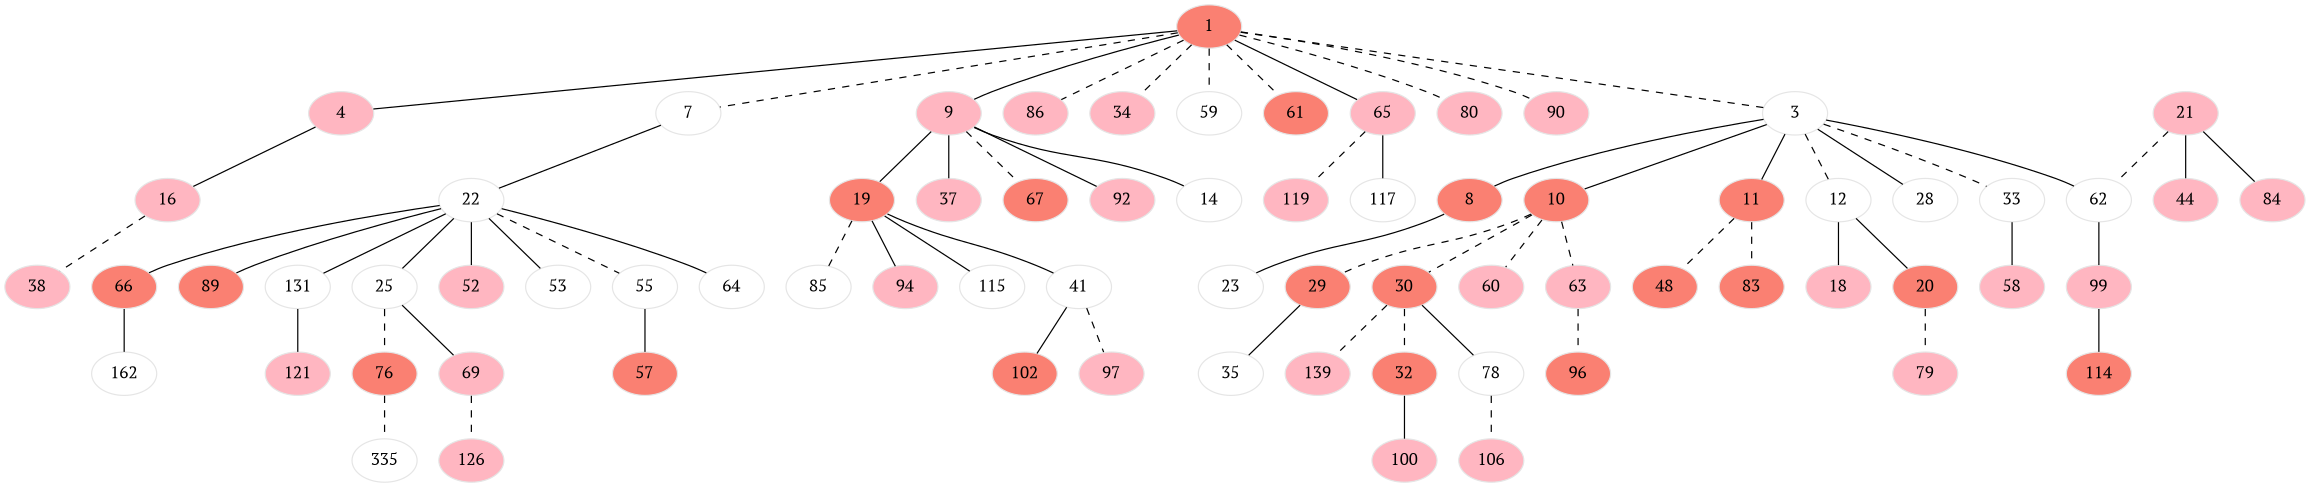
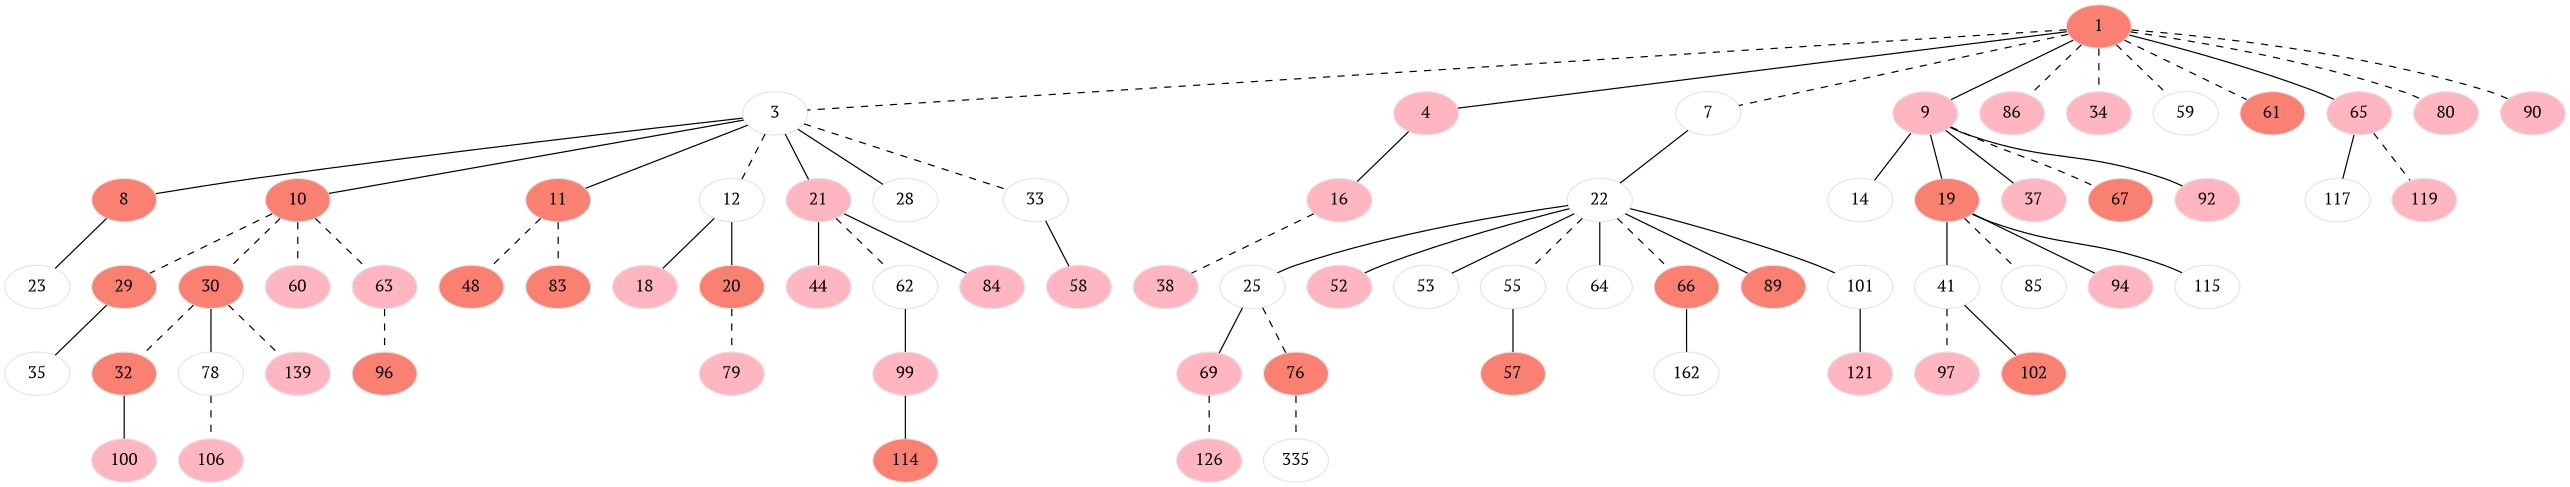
(1952, 148) -> (797, 157)
(293, 232) -> (1643, 243)
(298, 287) -> (1860, 287)
